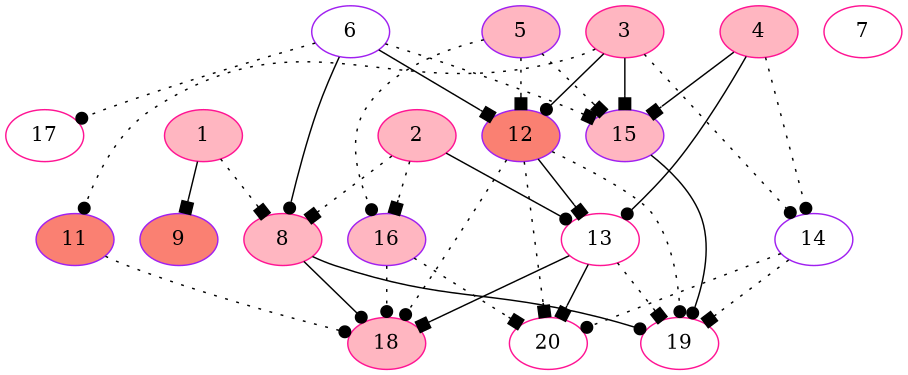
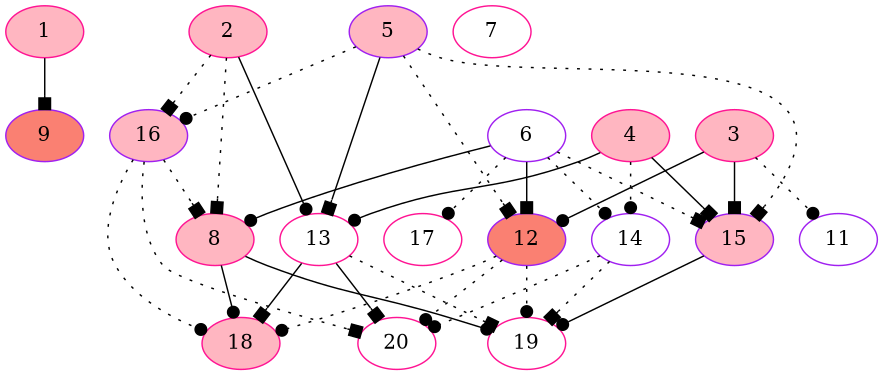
(715, 131) -> (574, 183)
(239, 182) -> (178, 181)
(556, 182) -> (356, 129)
(534, 232) -> (466, 288)
(75, 240) -> (838, 240)
(221, 297) -> none
